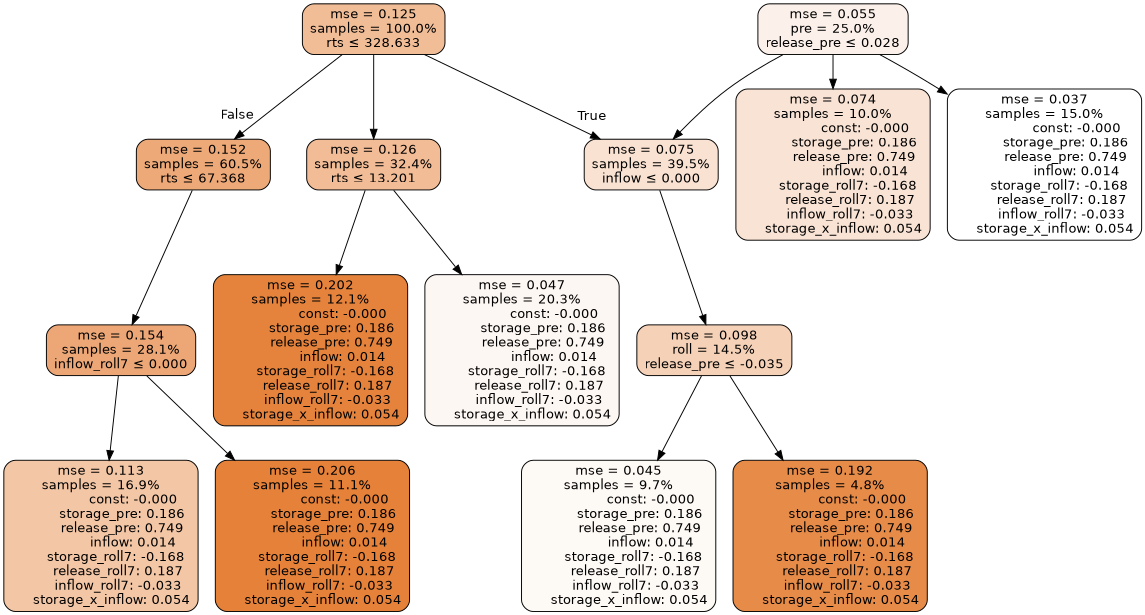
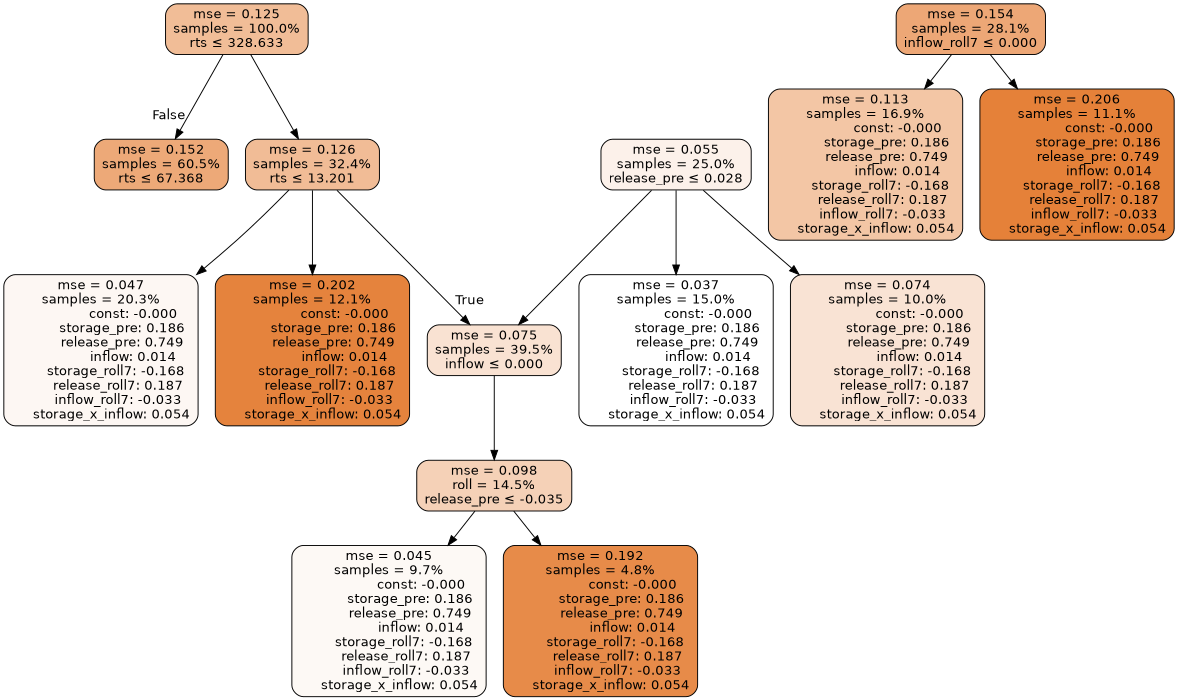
(833, 29) -> (676, 165)
(508, 95) -> (400, 254)
(164, 253) -> none
